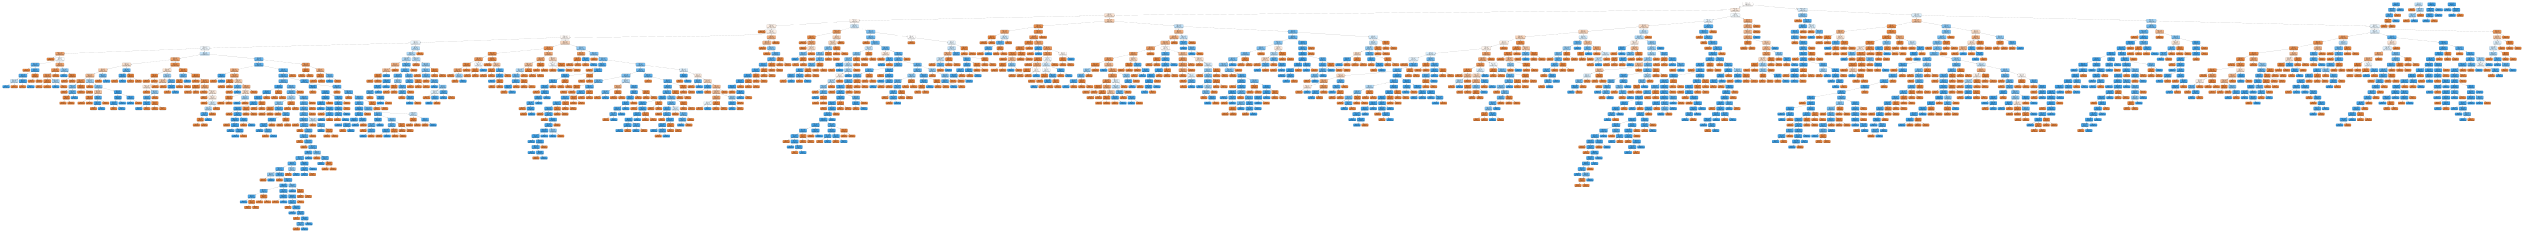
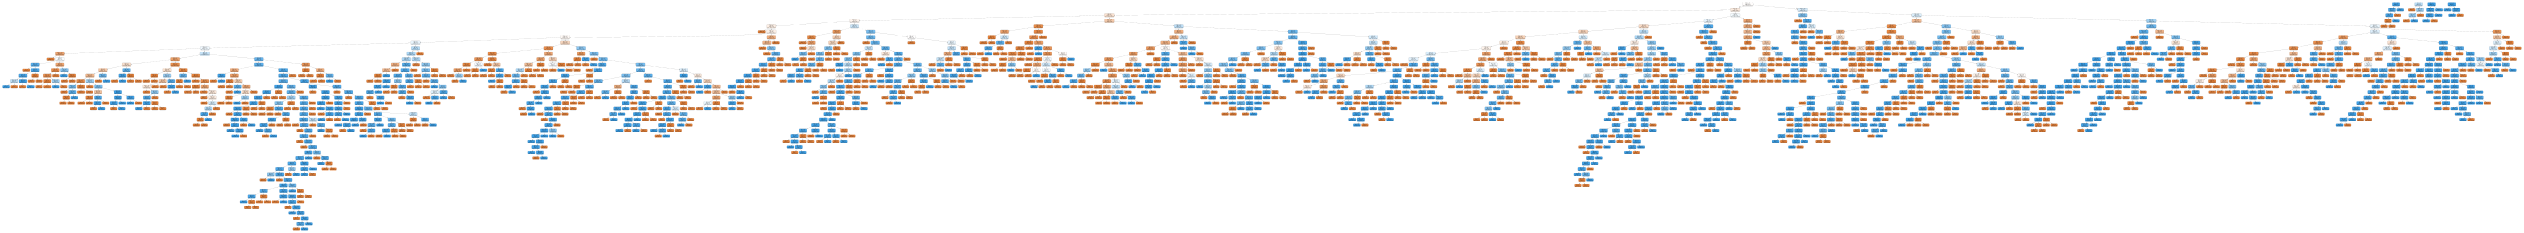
(2296, 87) -> (2296, 87)
(2026, 114) -> (2026, 114)
